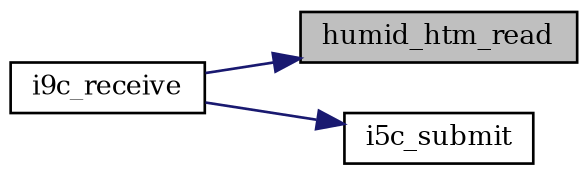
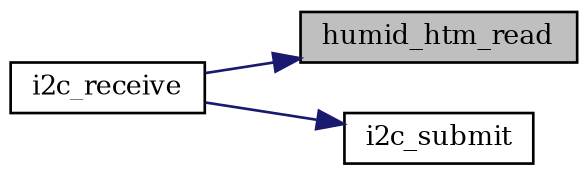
(108, 88) -> (108, 88)
(439, 138) -> (439, 138)
